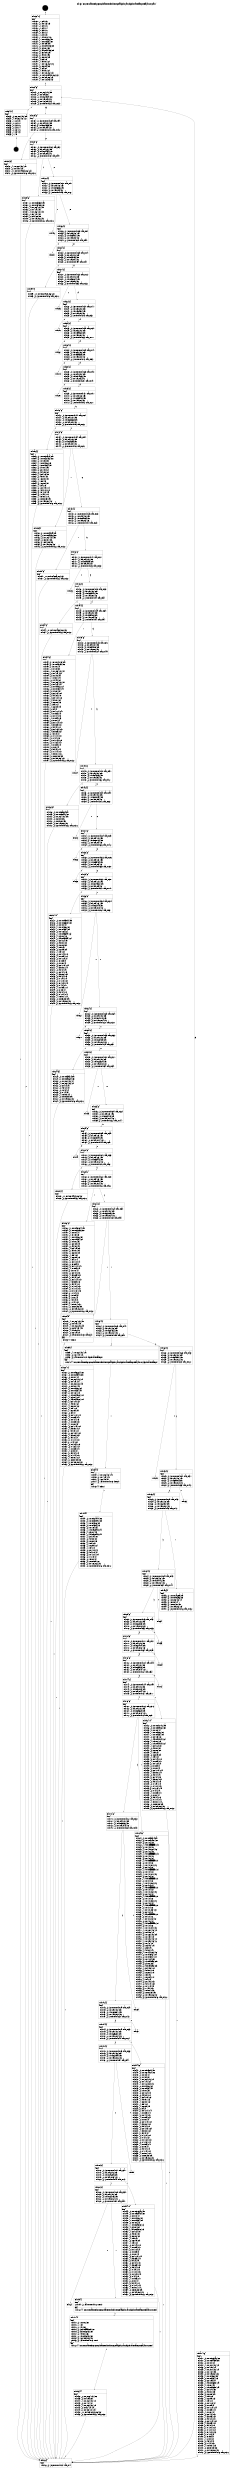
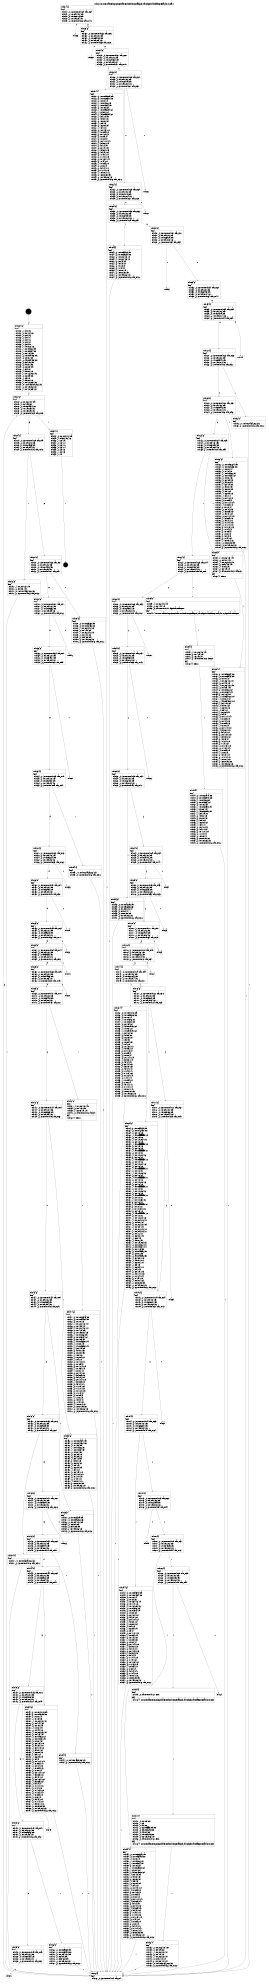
(96, 816) -> none
none -> (81, 1110)
